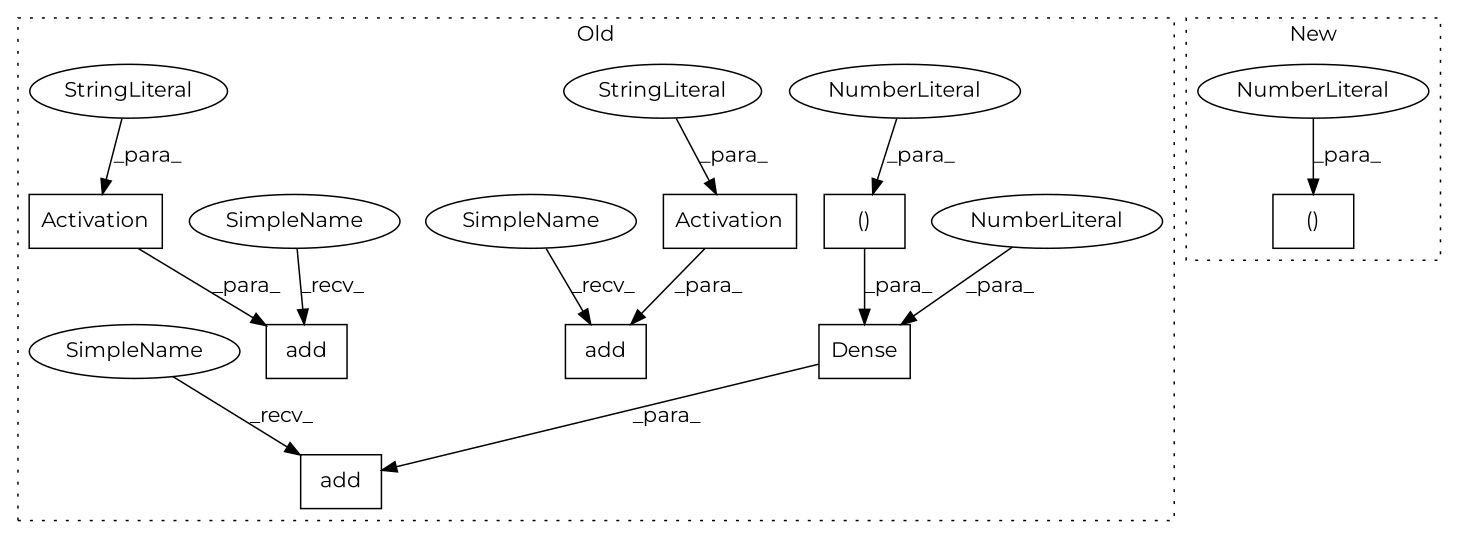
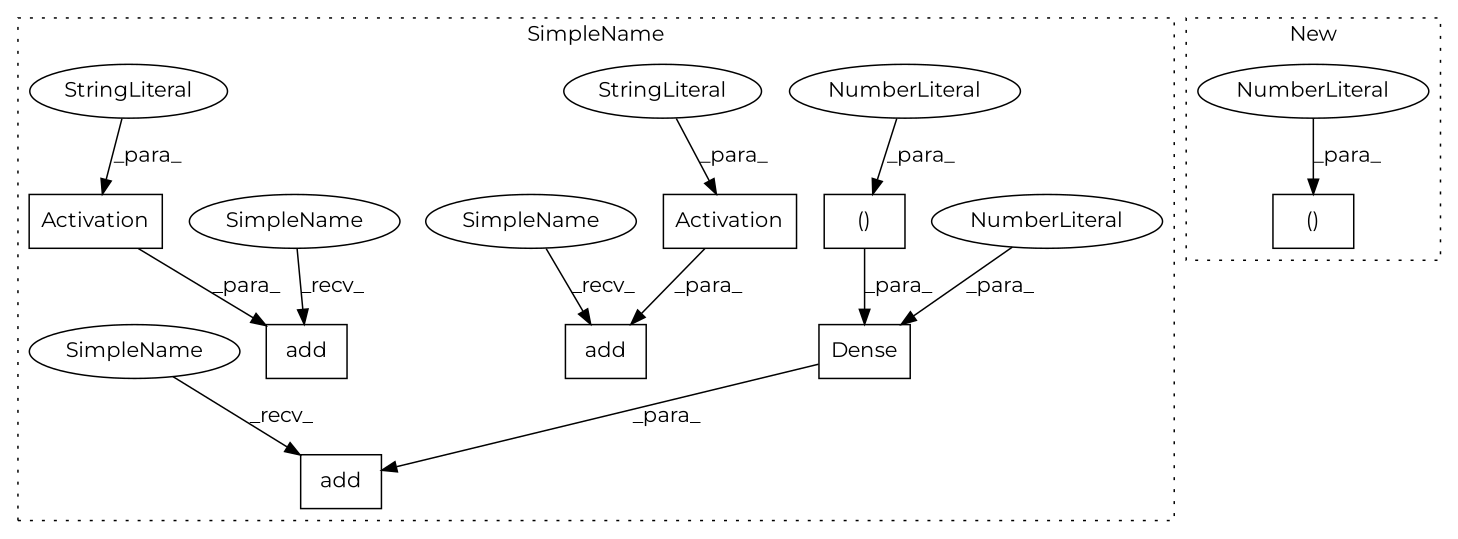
(596, 35) -> (596, 35)
